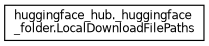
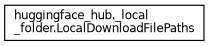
(104, 23) -> (104, 23)
